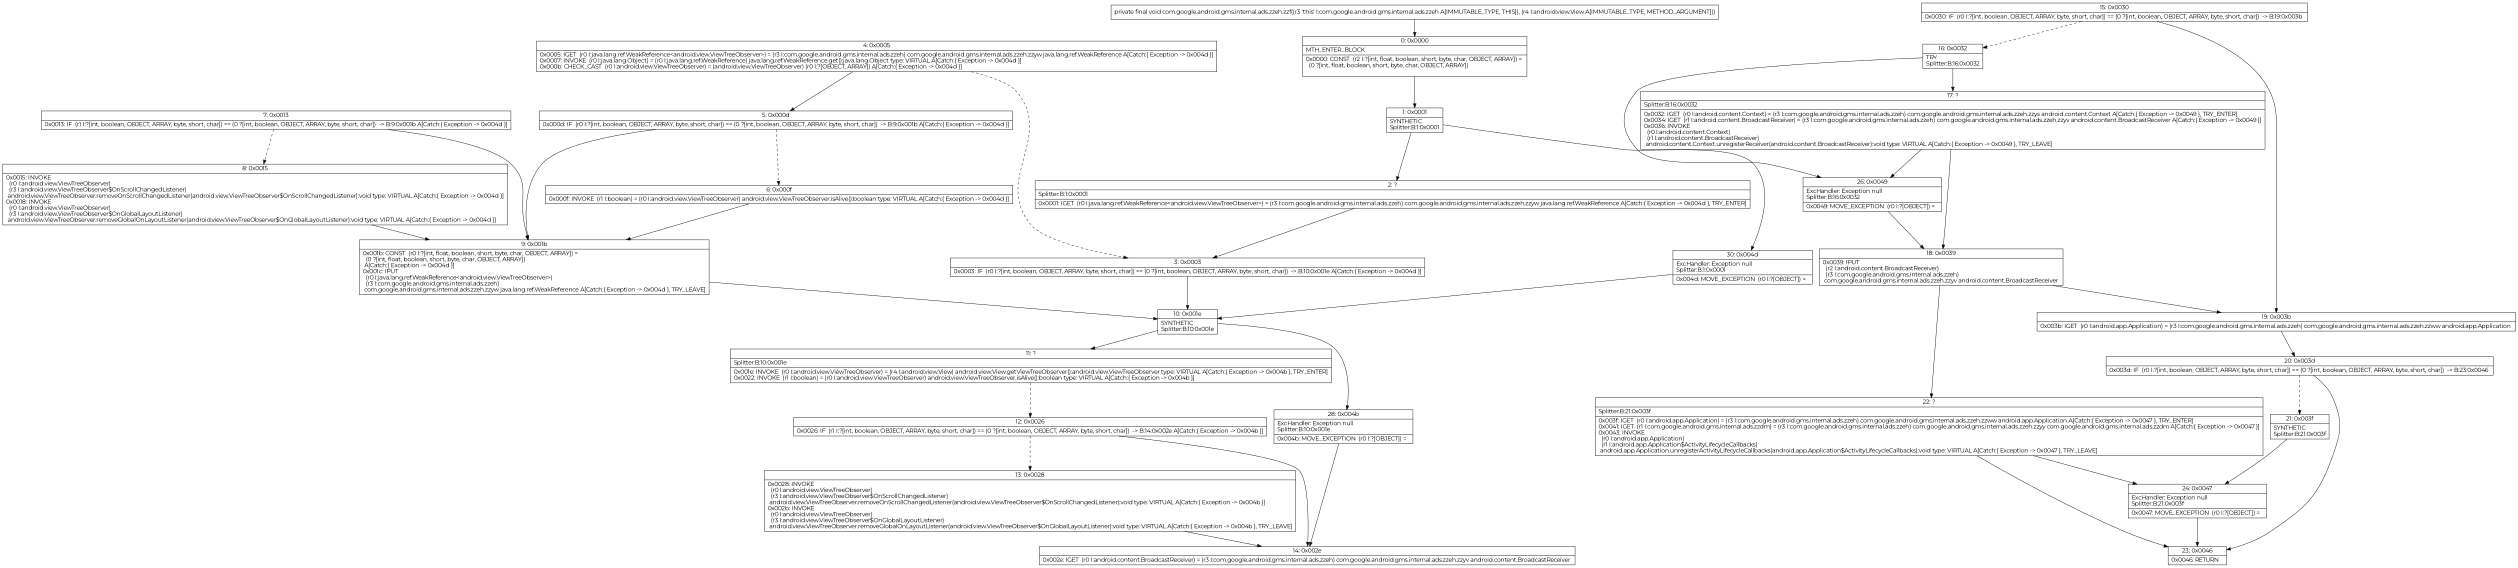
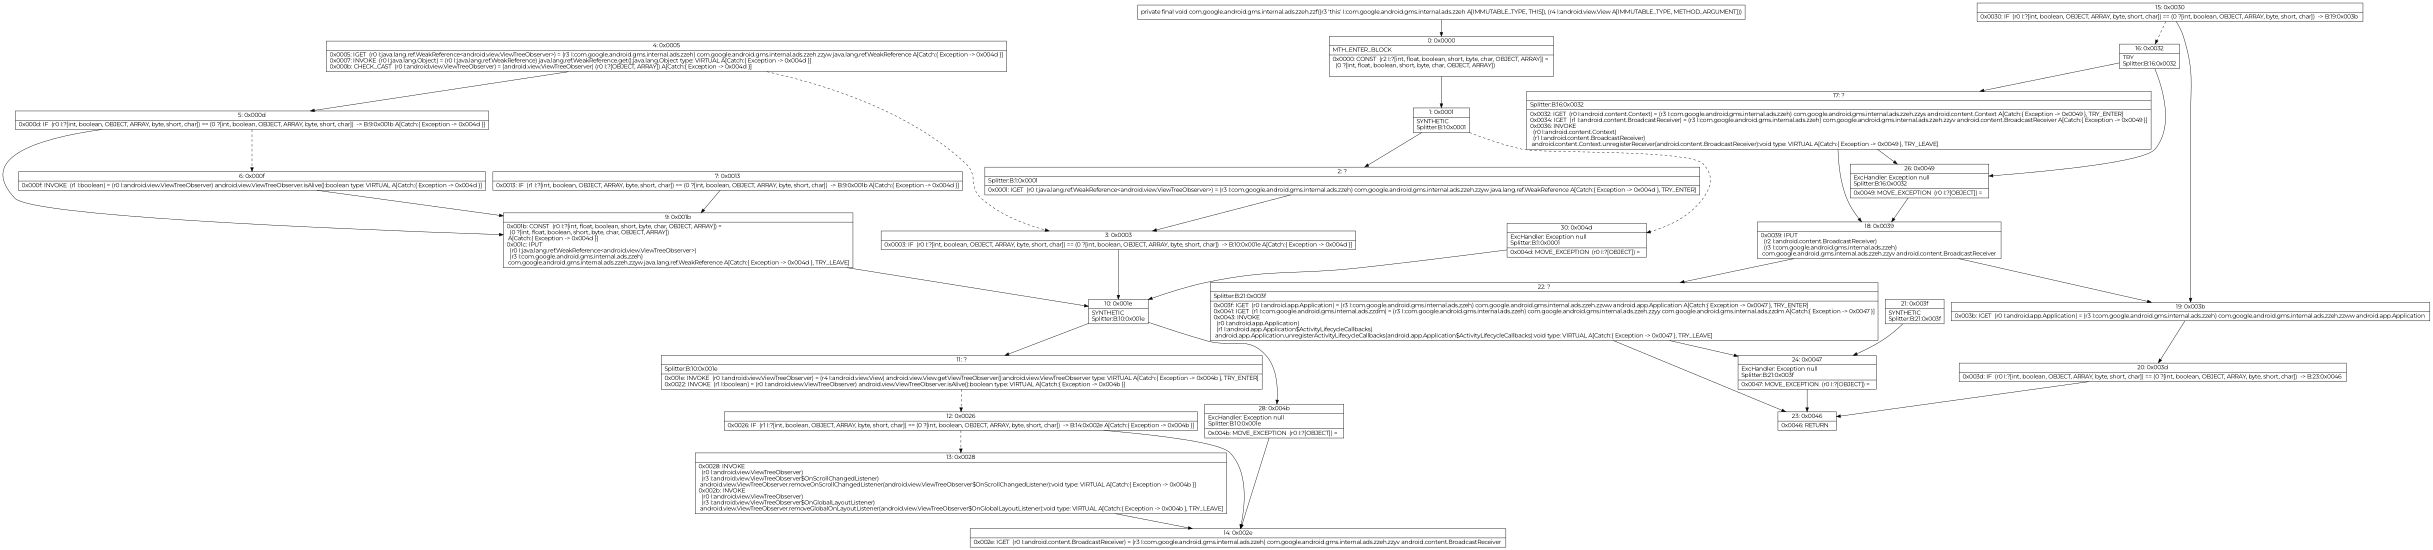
(1632, 150) -> (1636, 154)
(255, 195) -> none
(2300, 393) -> none
